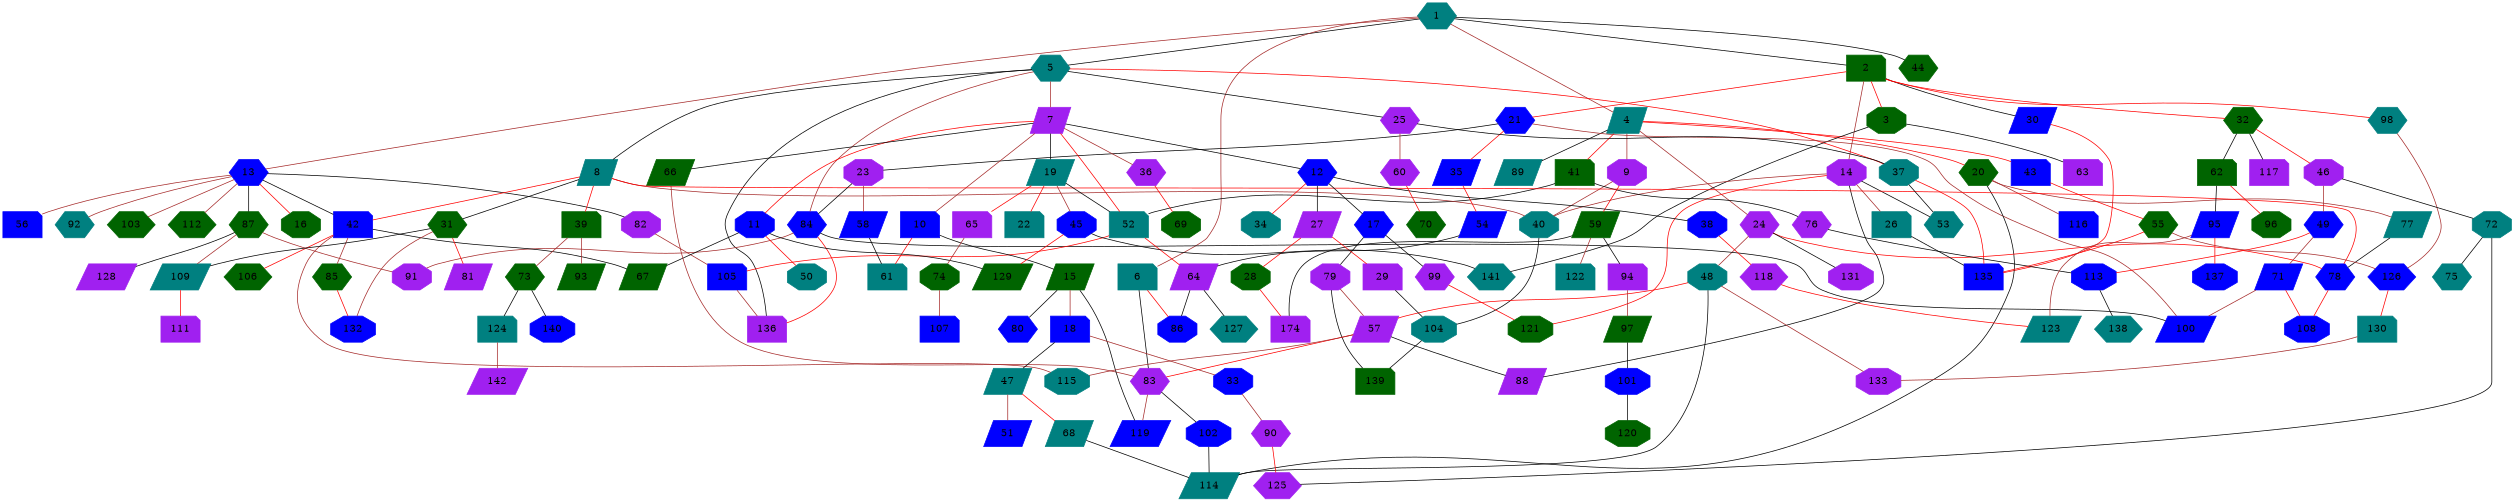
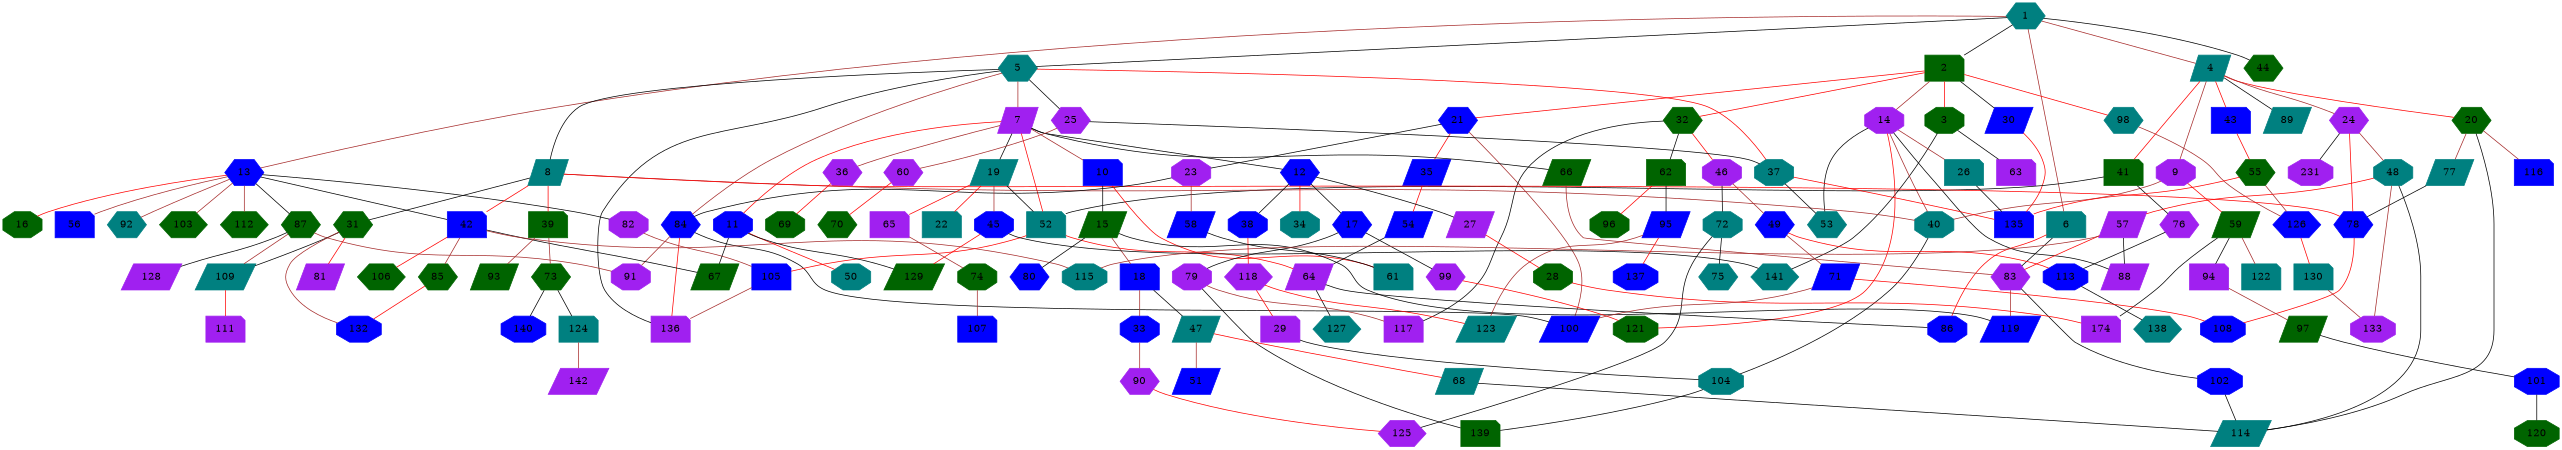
(1355, 255) -> (1264, 303)
(1851, 277) -> (2311, 173)
(1352, 302) -> (1295, 305)
